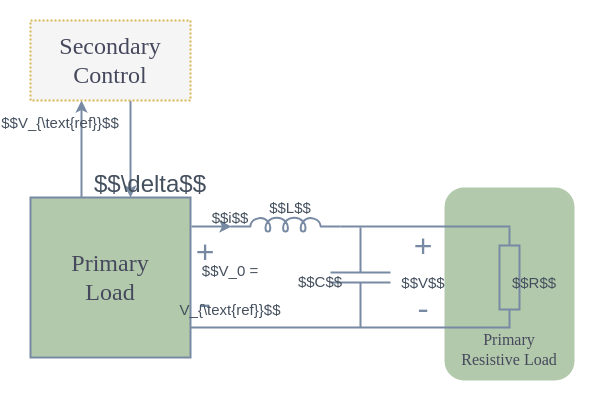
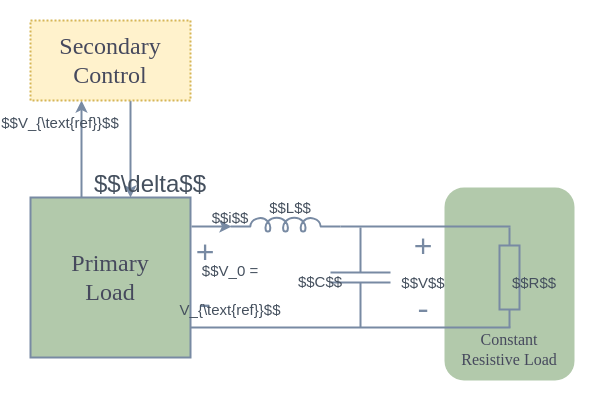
(111, 61) -> (111, 61)
(510, 350) -> (510, 350)
